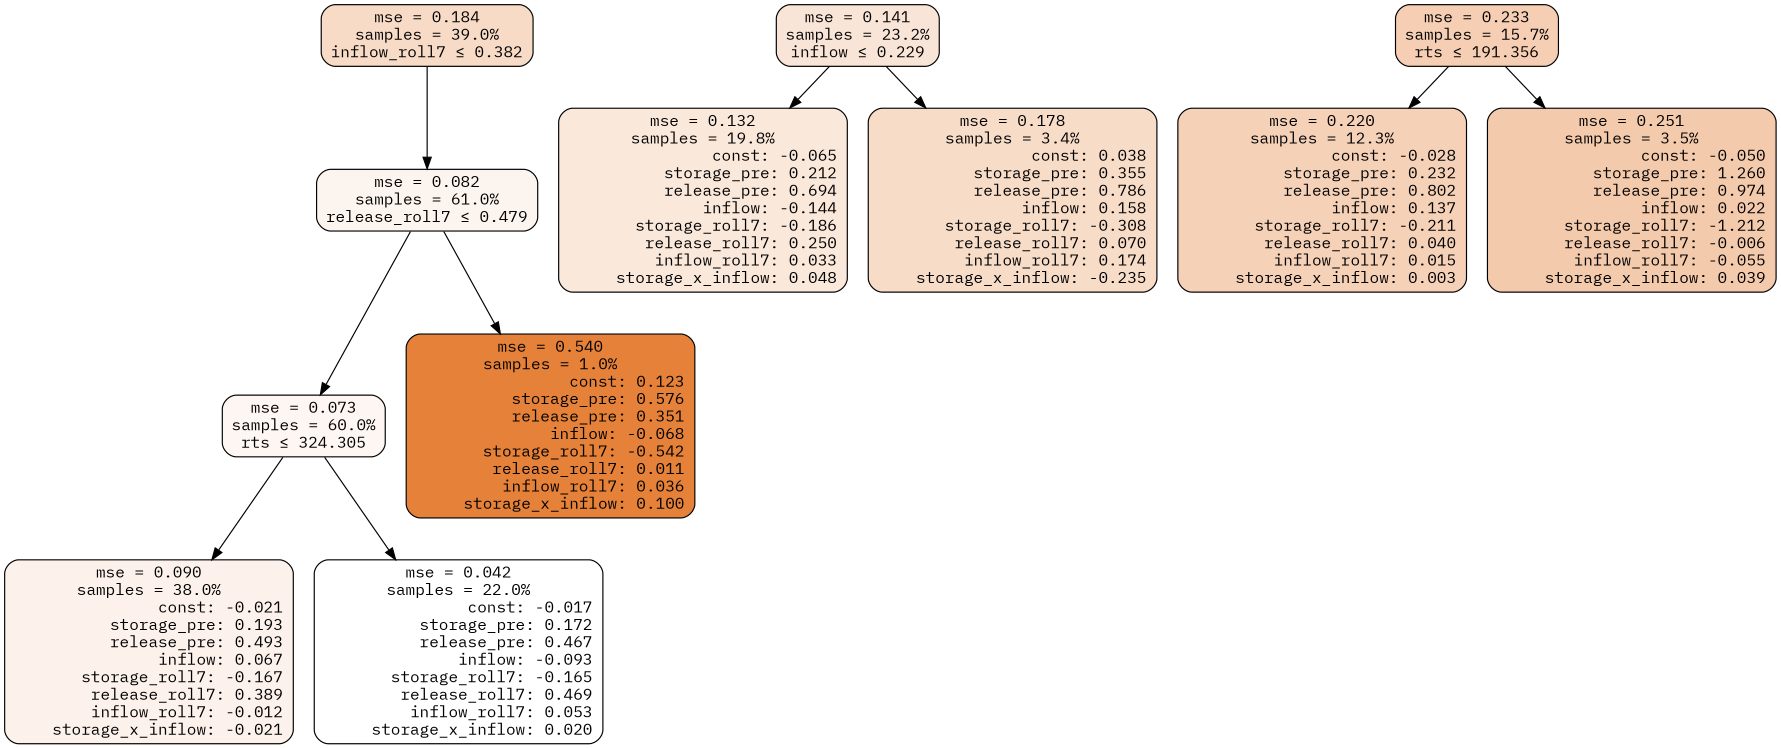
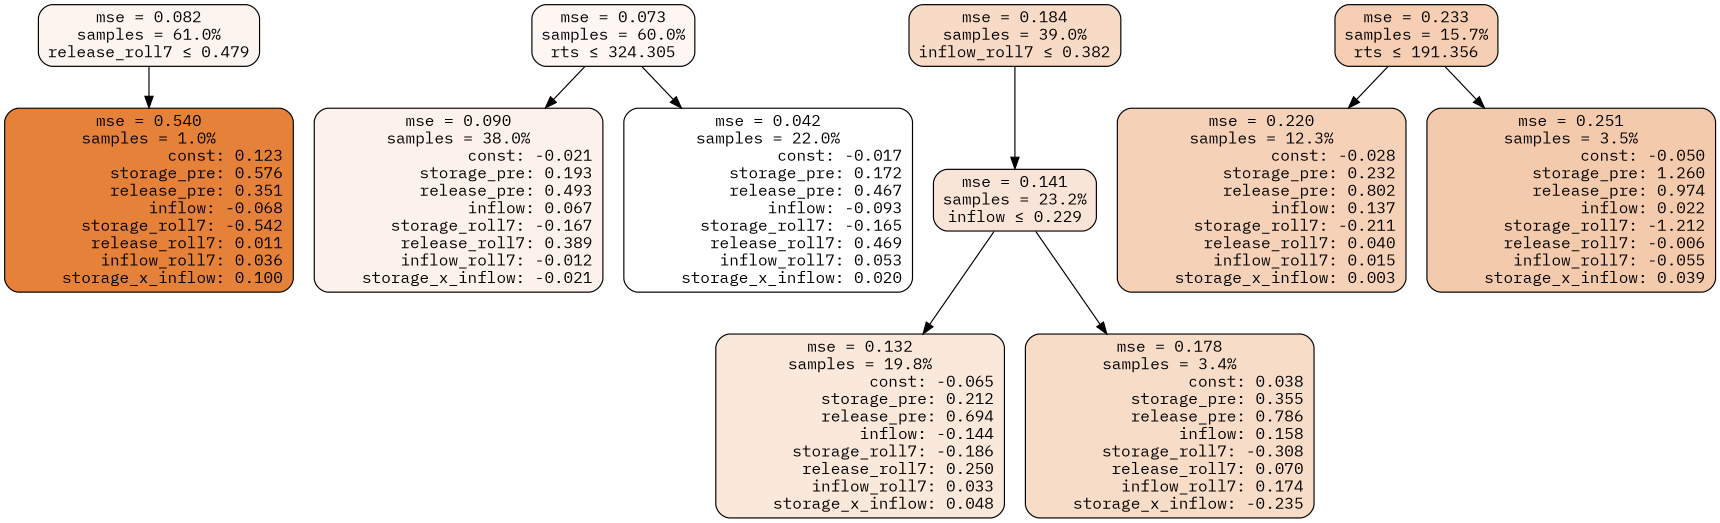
(427, 112) -> (1015, 112)
(368, 308) -> none
